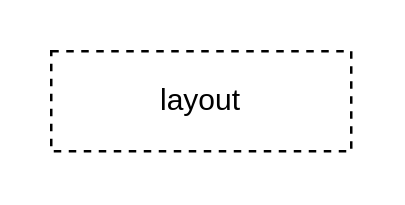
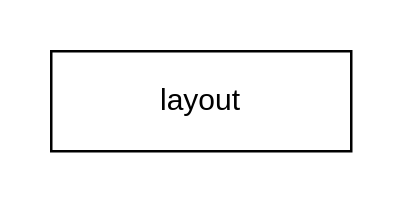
(201, 101) -> (201, 101)
